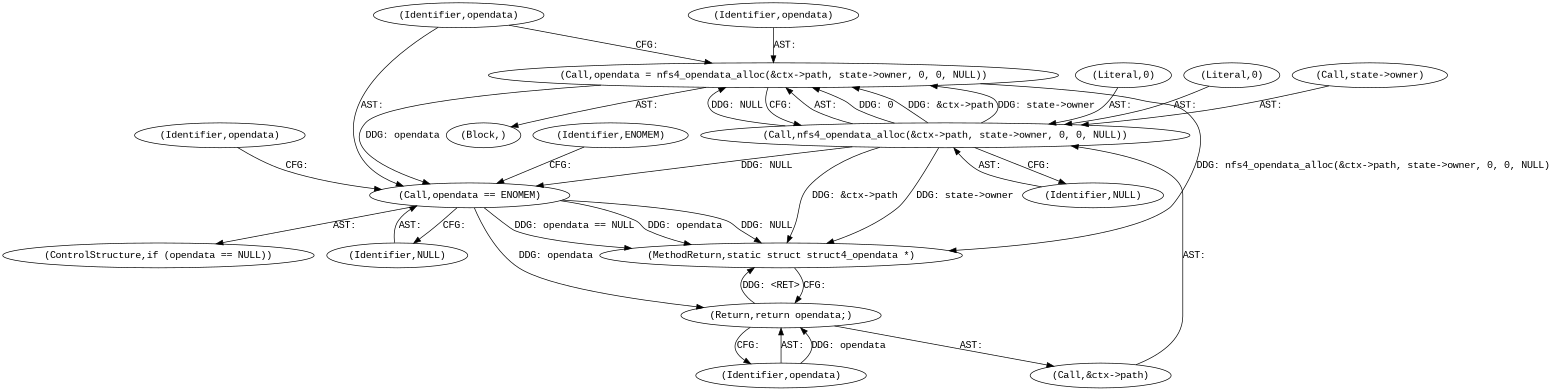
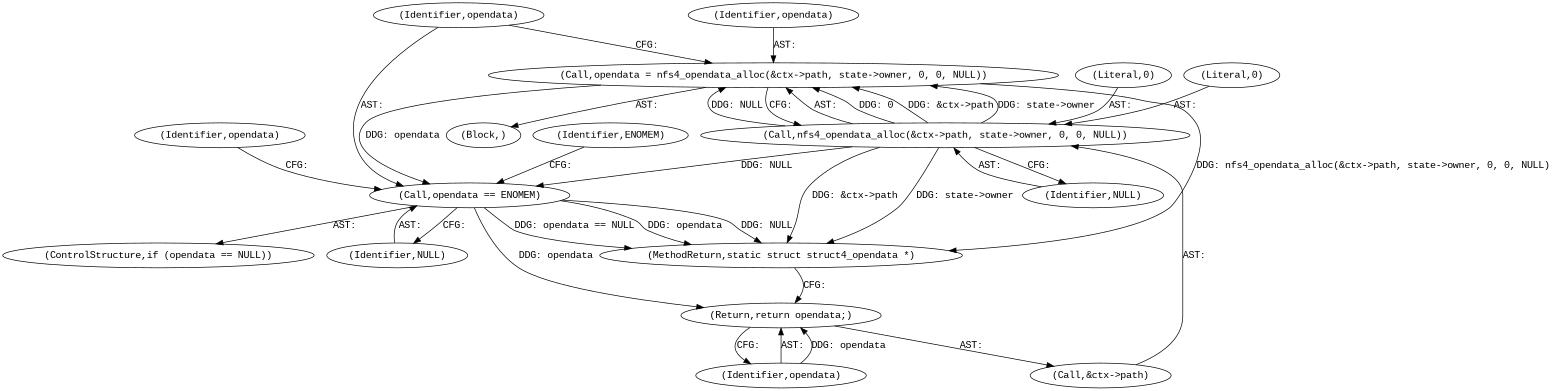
(1370, 75) -> none
(742, 289) -> none
